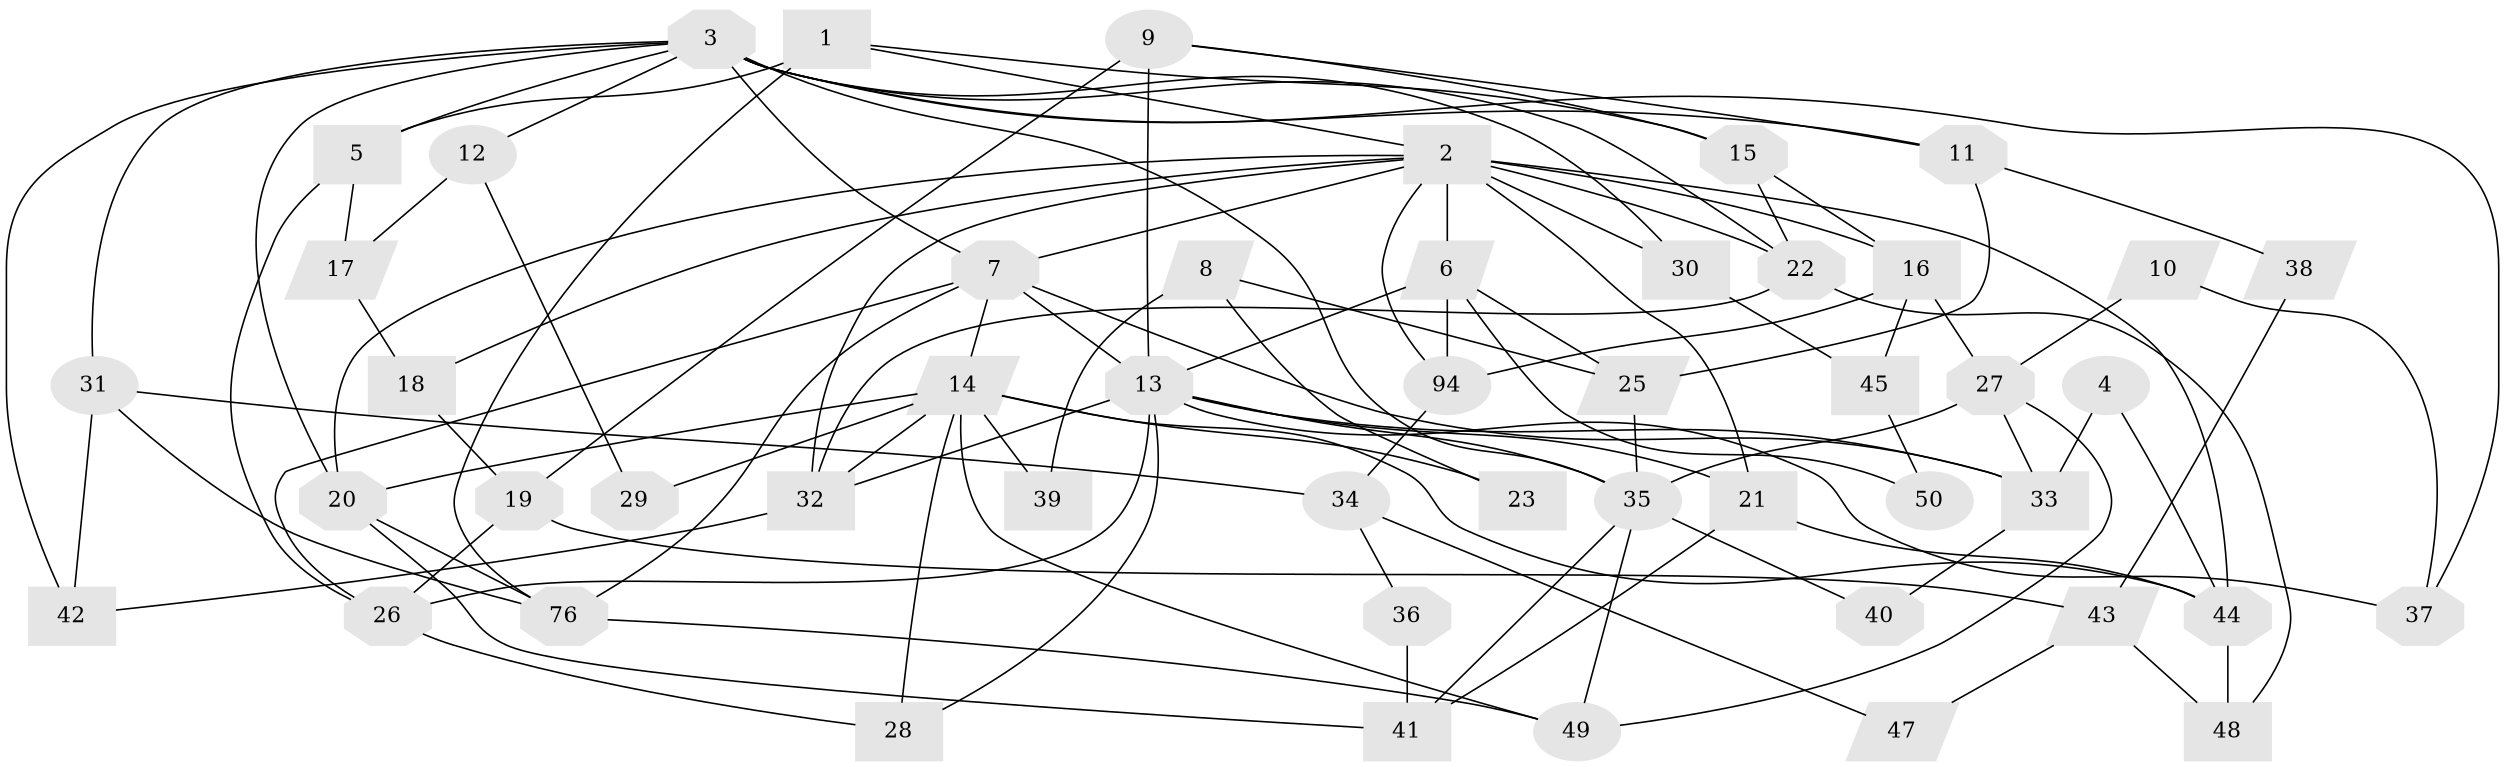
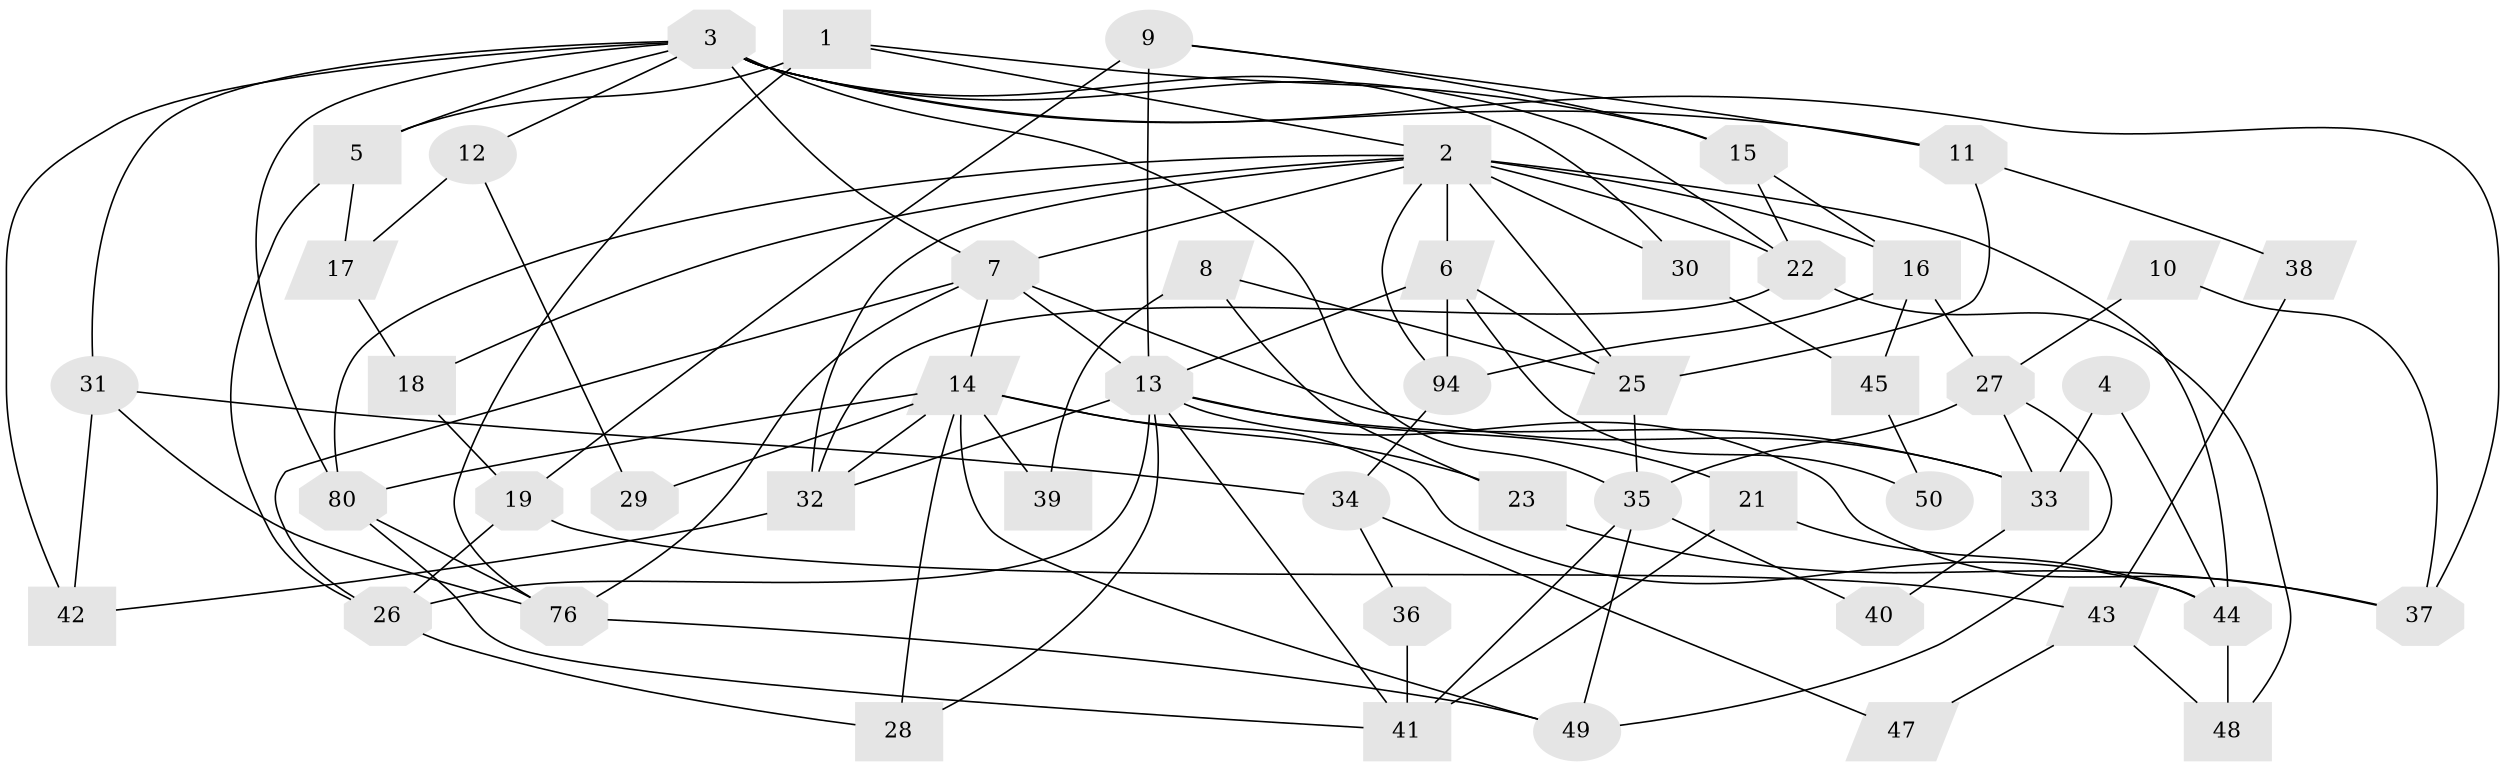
(1627, 297) -> (1540, 270)
(1400, 434) -> (1278, 558)
(343, 501) -> (343, 501)
none -> (1970, 572)
